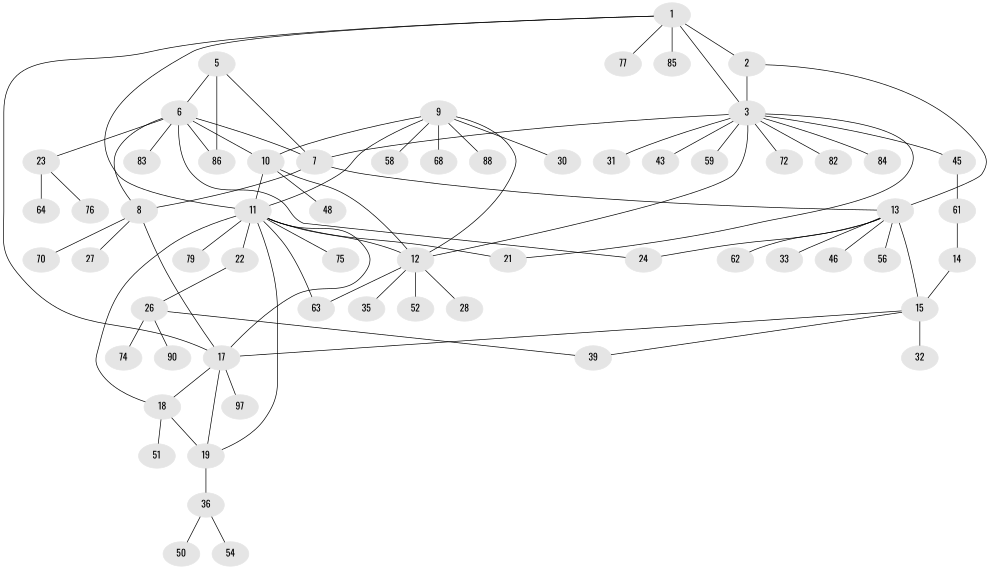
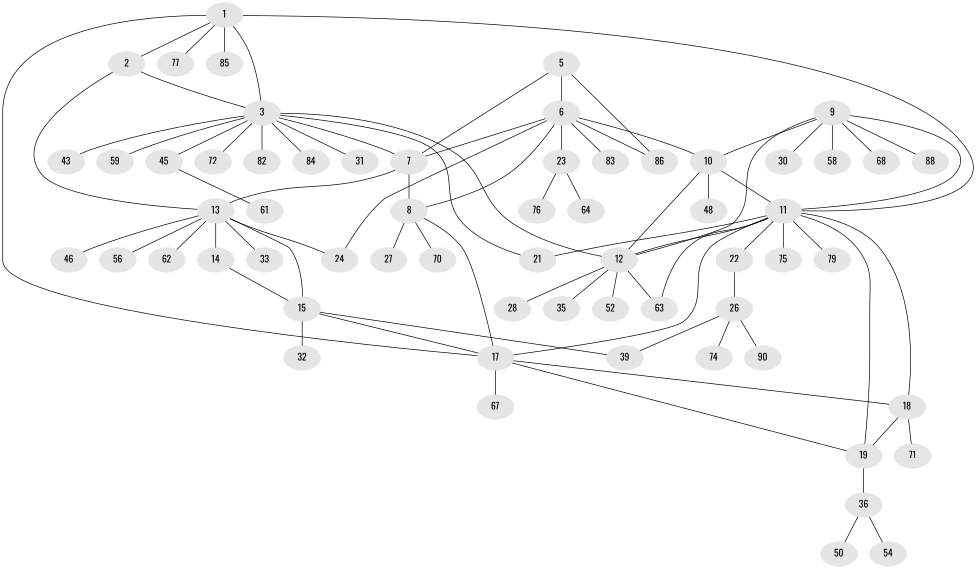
(957, 236) -> (216, 236)
(240, 407) -> (495, 407)
(157, 456) -> (913, 456)
